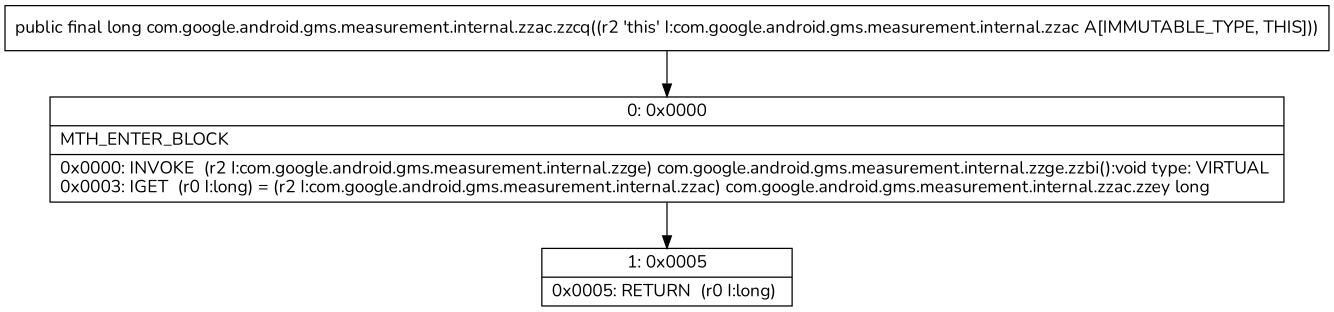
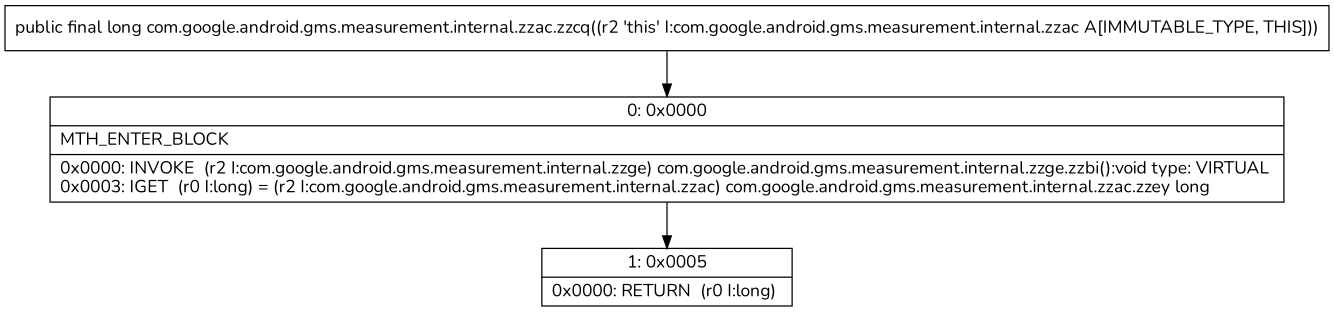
(667, 291) -> (667, 291)
